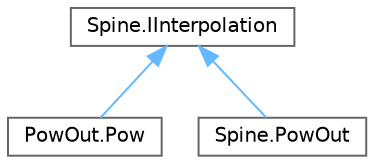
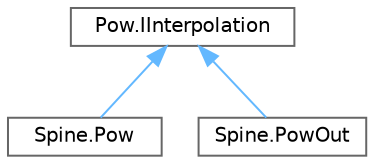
(183, 27) -> (183, 27)
(85, 137) -> (85, 137)
